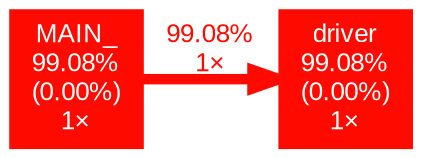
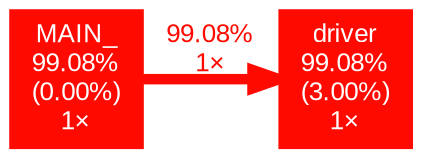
(346, 79) -> (346, 79)
